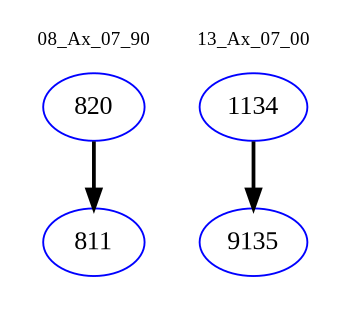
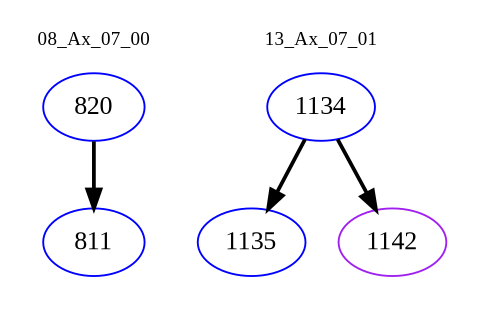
(95, 40) -> (95, 40)
(254, 40) -> (322, 40)
(253, 242) -> (252, 242)
none -> (392, 242)
